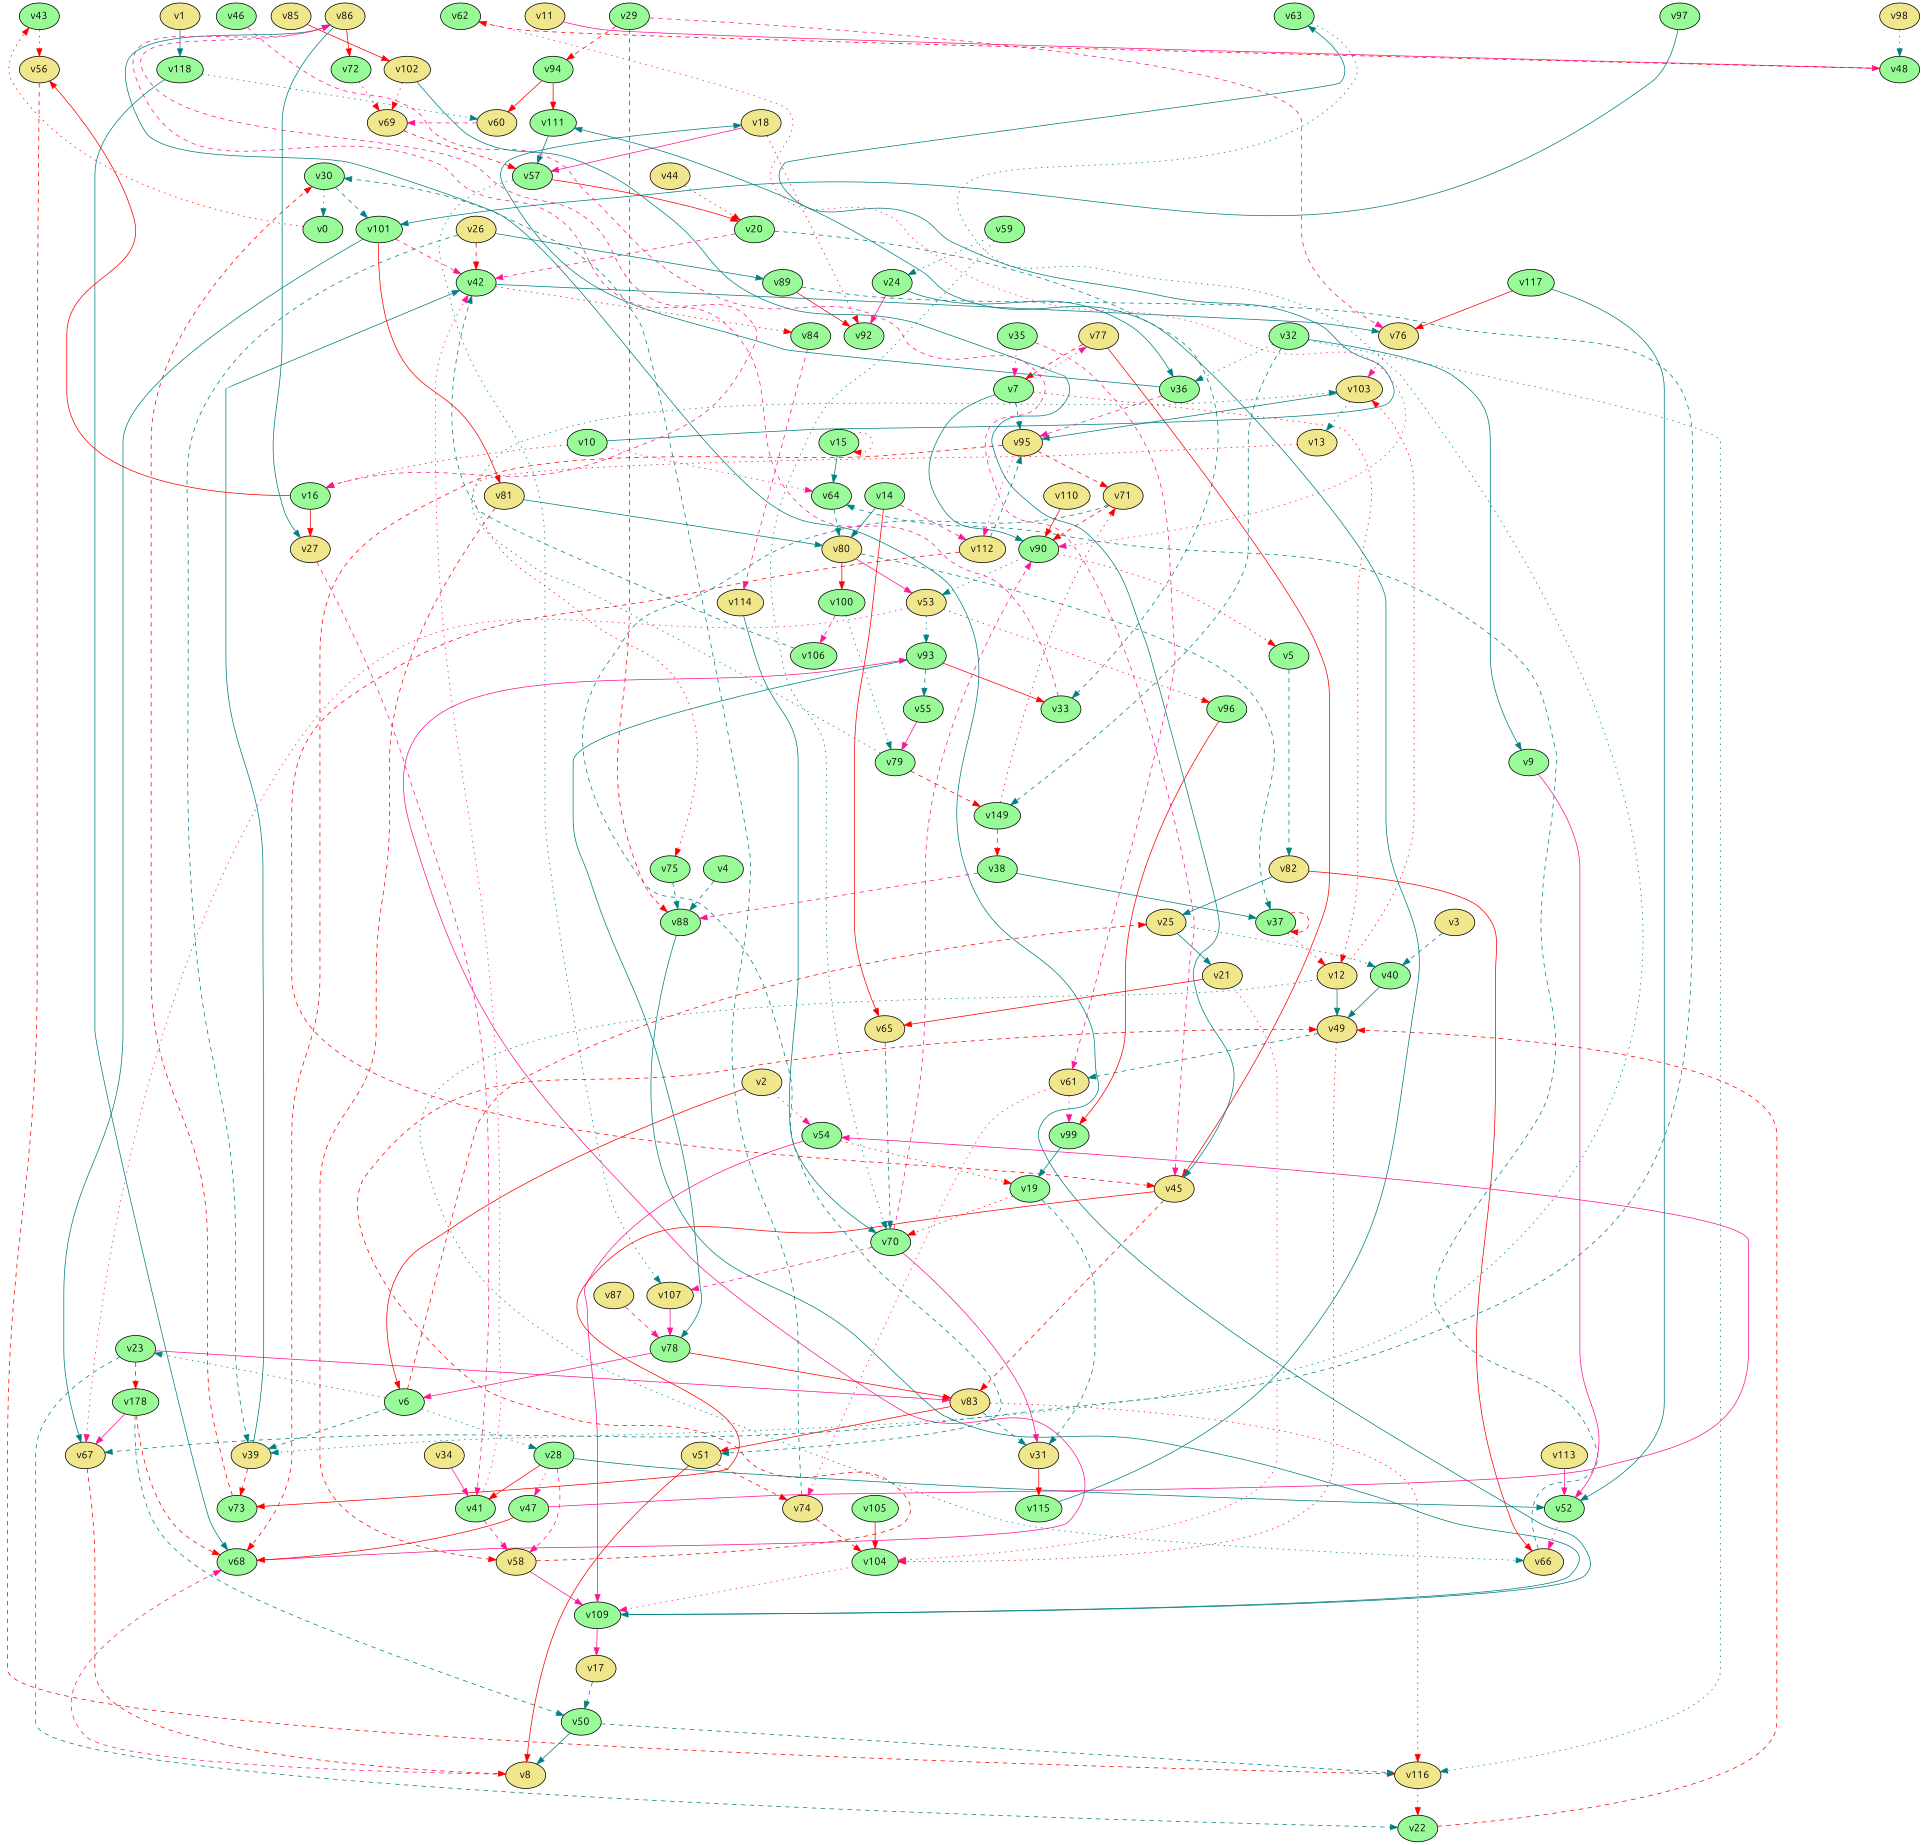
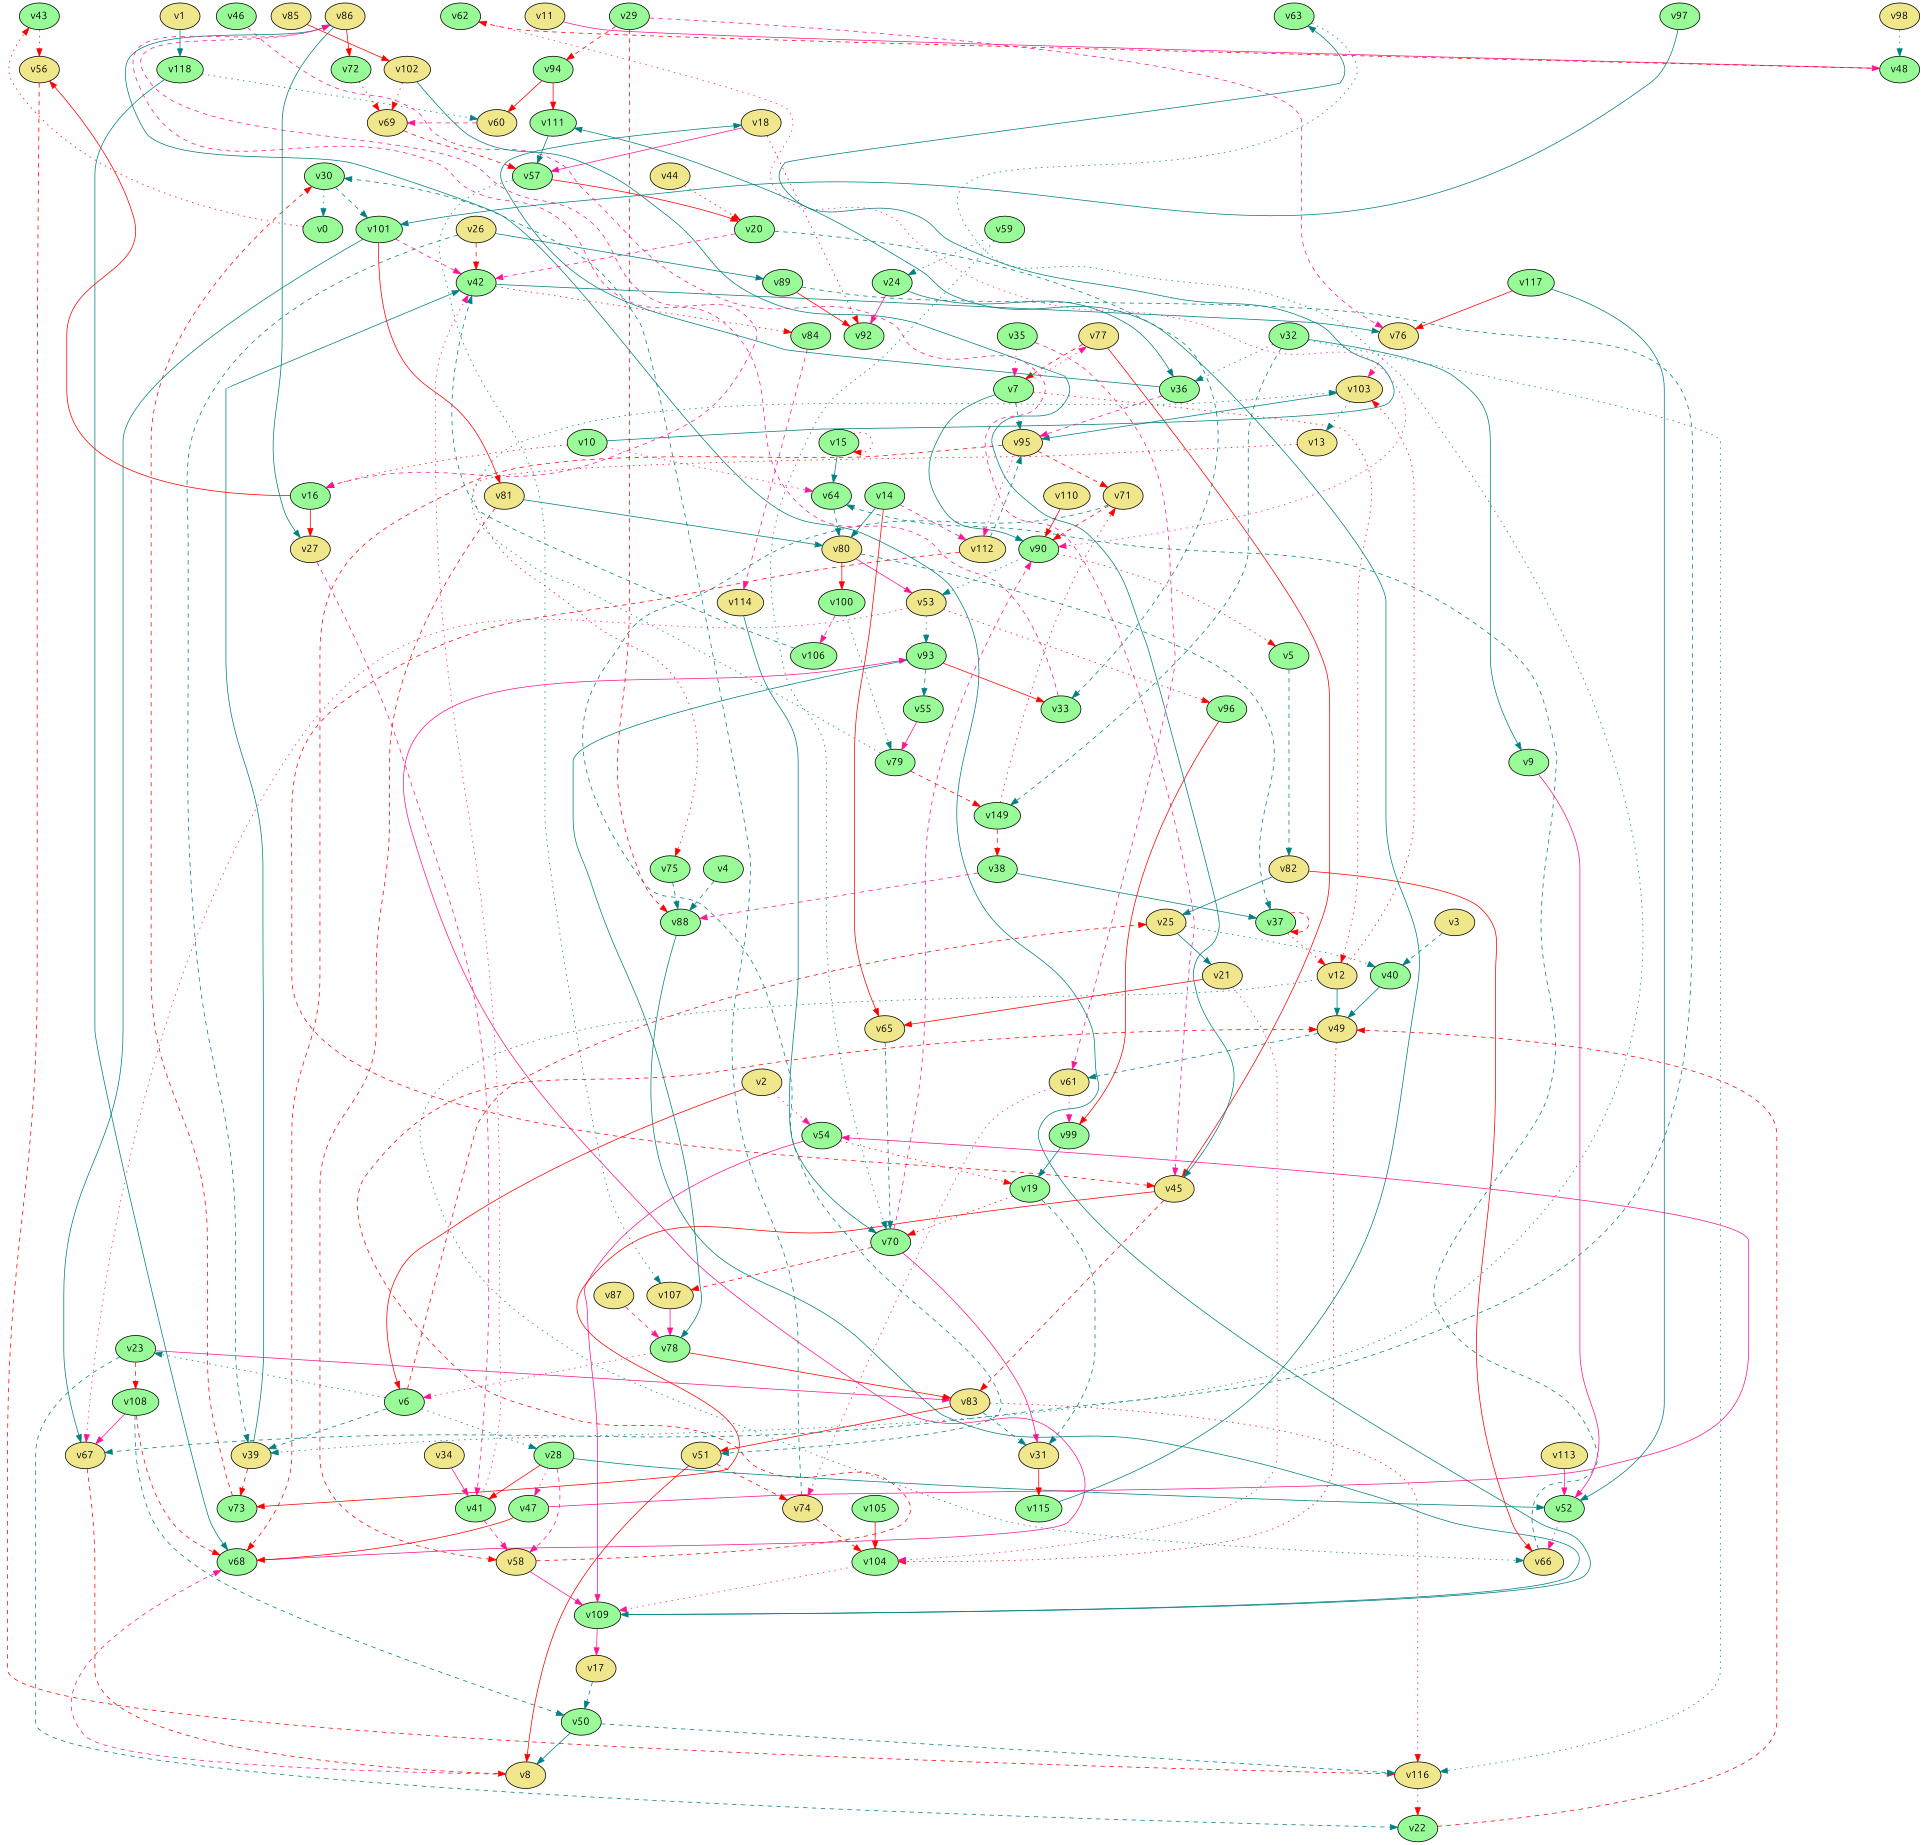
(781, 1269) -> (781, 1269)
(563, 1370) -> (563, 1370)
(136, 1402) -> (136, 1402)
